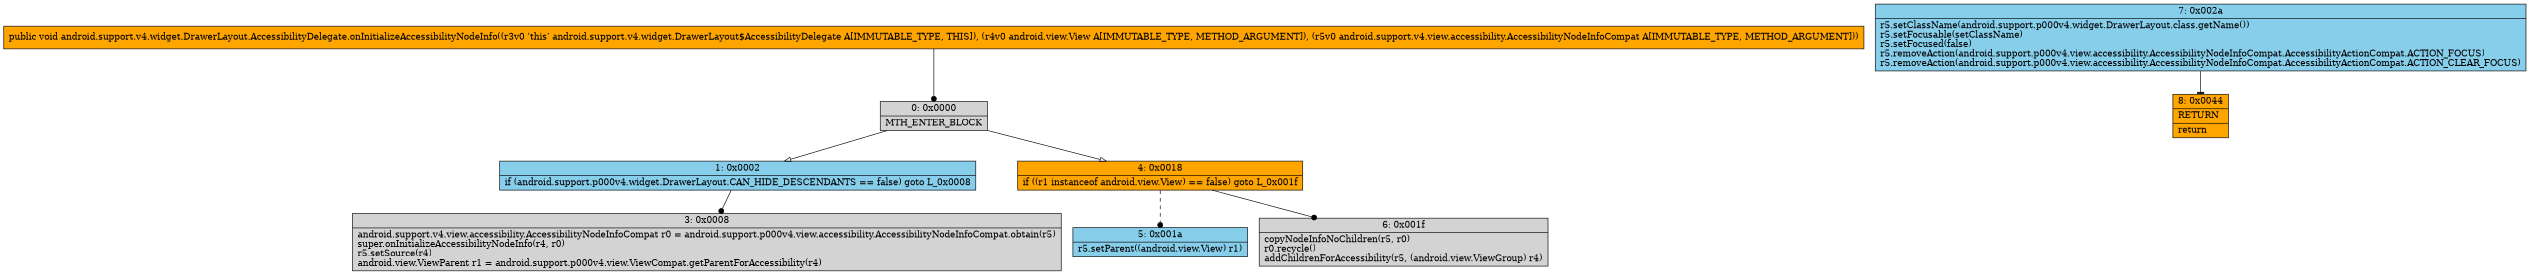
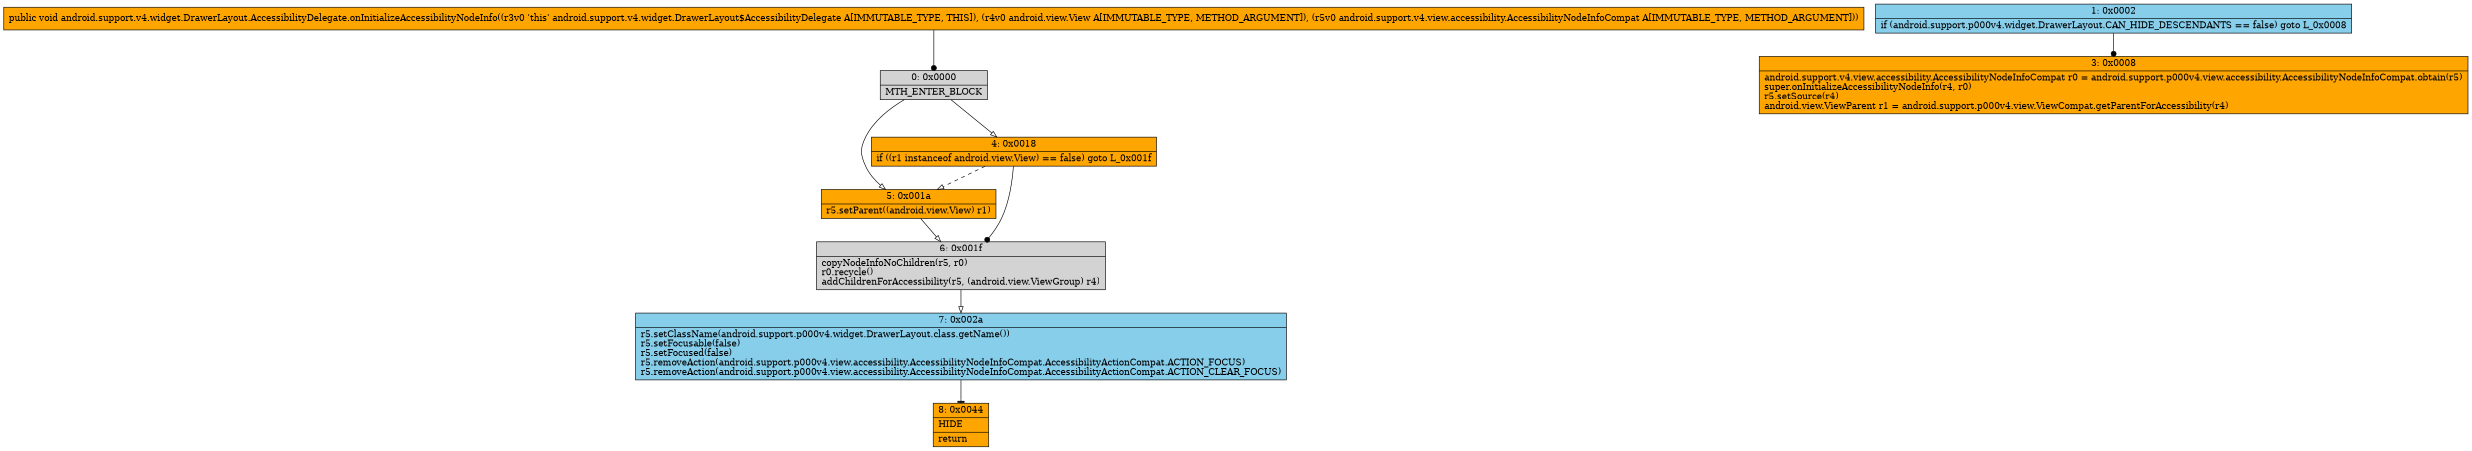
(1952, 35) -> (690, 344)
(2198, 116) -> (951, 425)
(839, 145) -> (866, 137)
(1160, 206) -> (964, 176)
none -> (929, 228)
(707, 242) -> (2114, 85)
(1160, 242) -> (909, 204)
none -> (961, 298)
